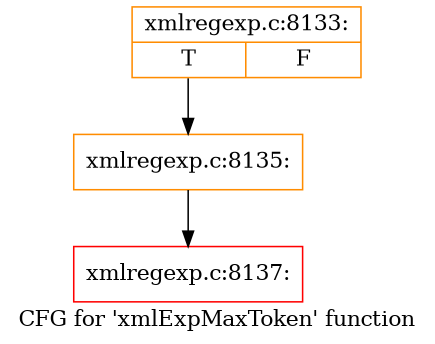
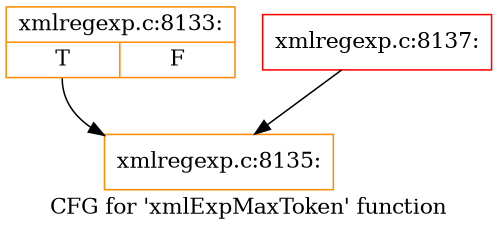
(188, 211) -> (305, 97)
